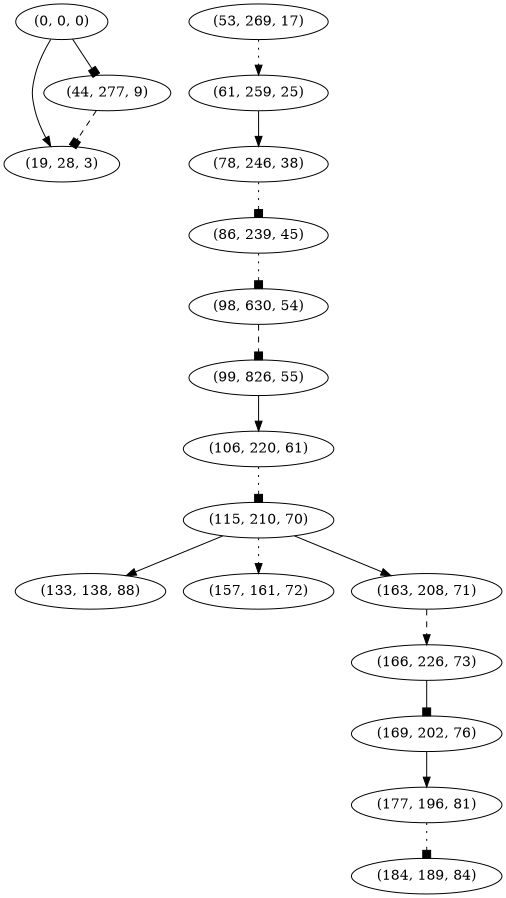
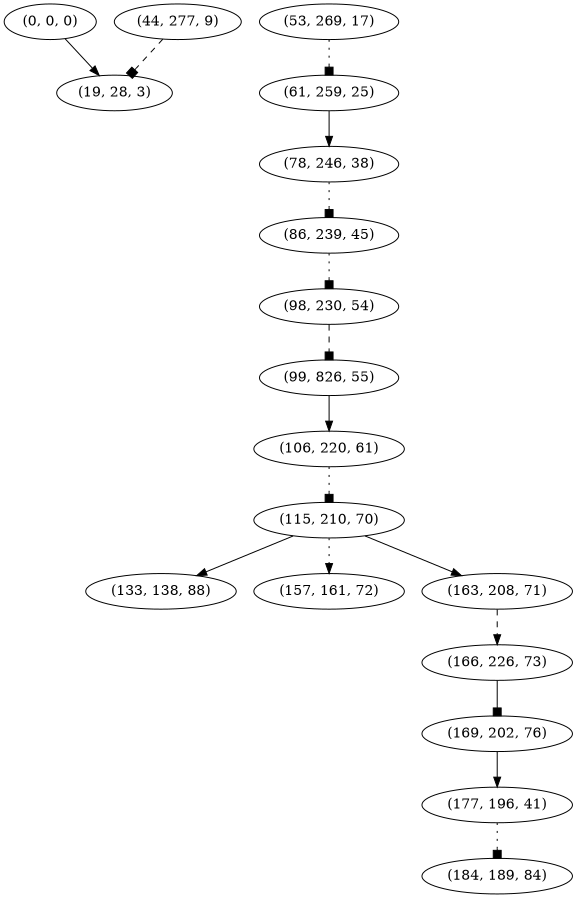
(82, 53) -> none
(259, 53) -> (329, 53)
(259, 307) -> (329, 307)
(427, 805) -> (497, 805)
